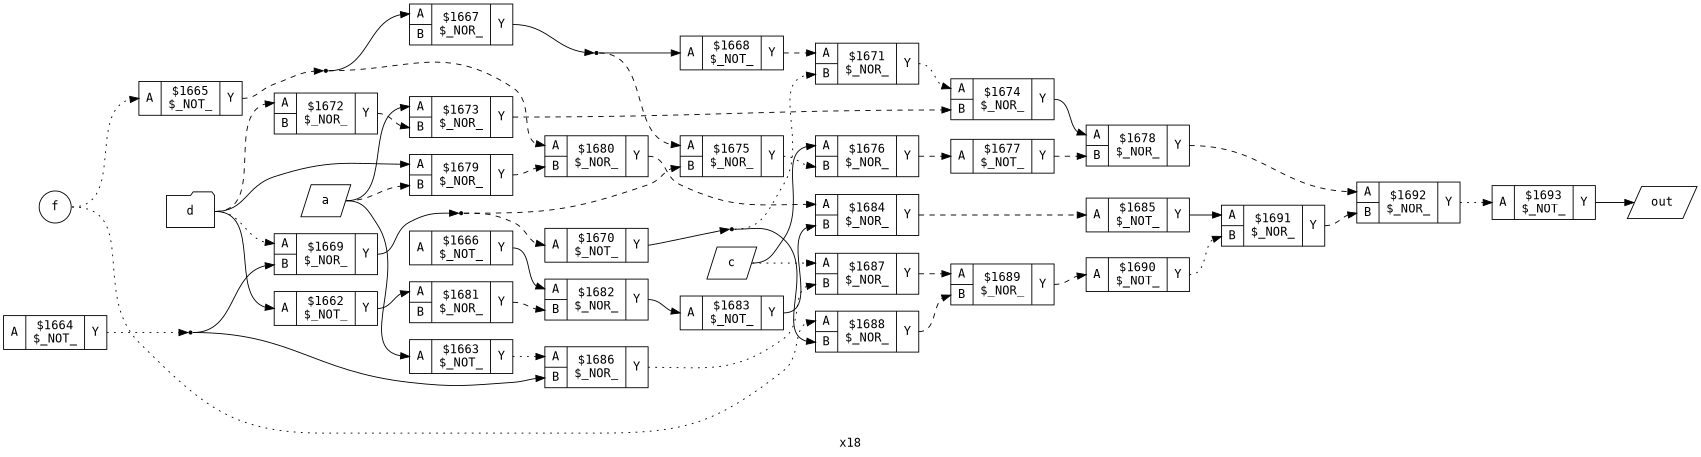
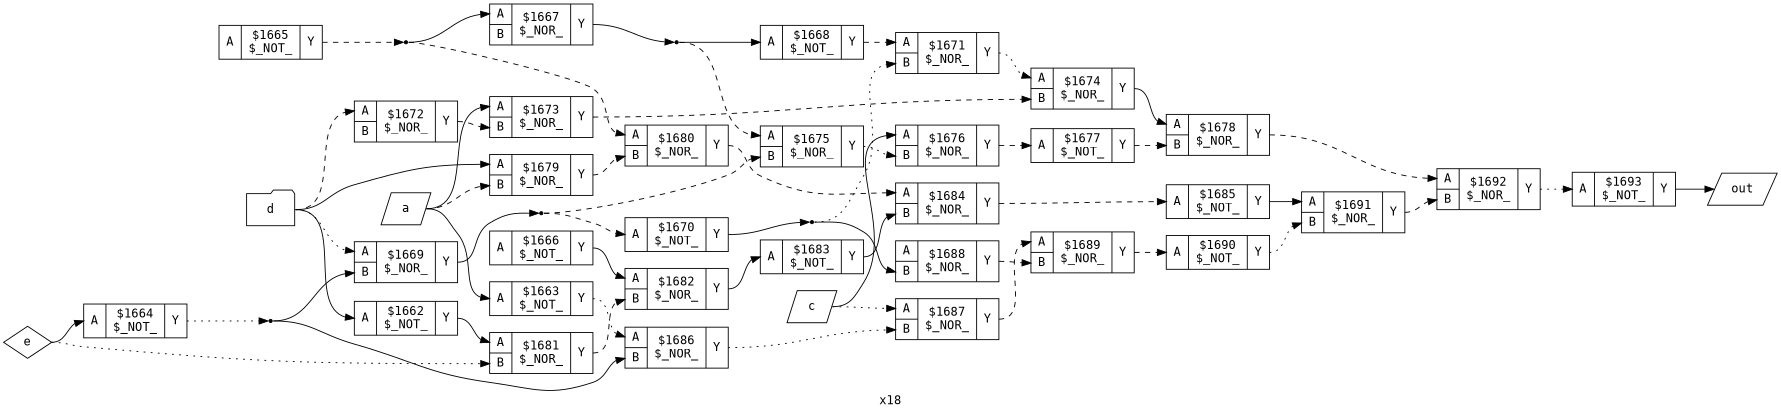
(55, 207) -> none
none -> (28, 342)
